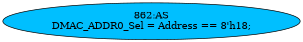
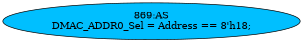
(152, 21) -> (152, 21)
